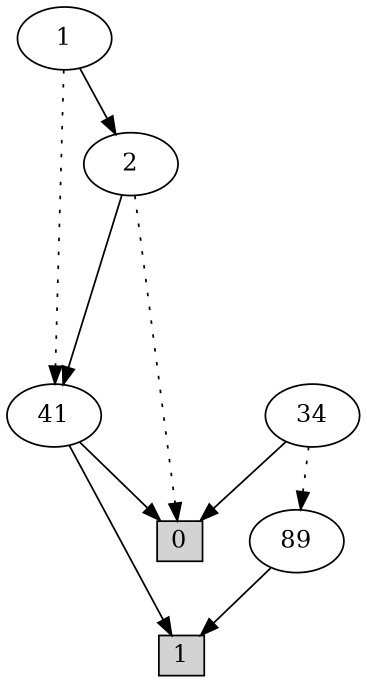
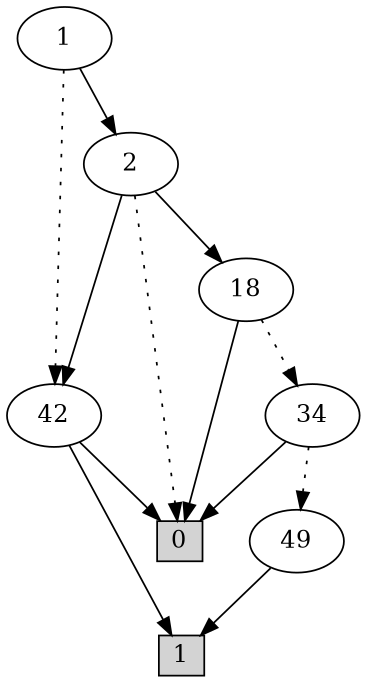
none -> (246, 290)
(54, 416) -> (54, 416)
(297, 541) -> (297, 541)
